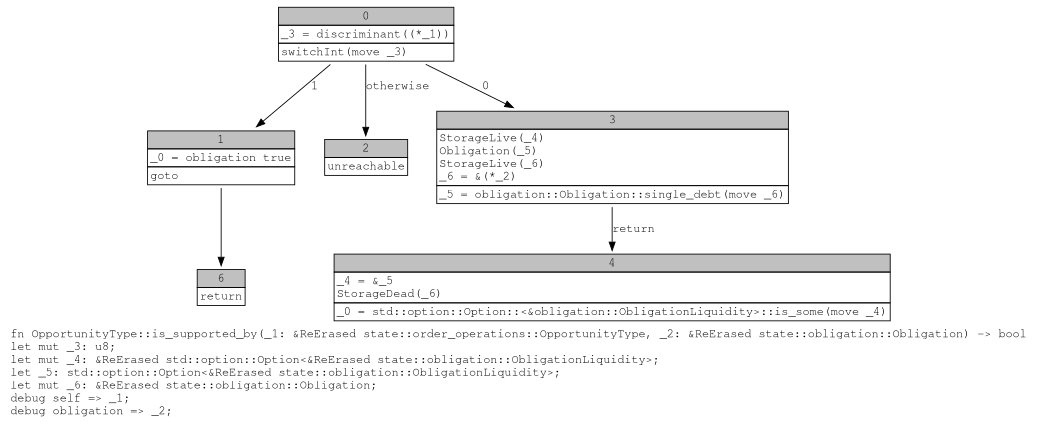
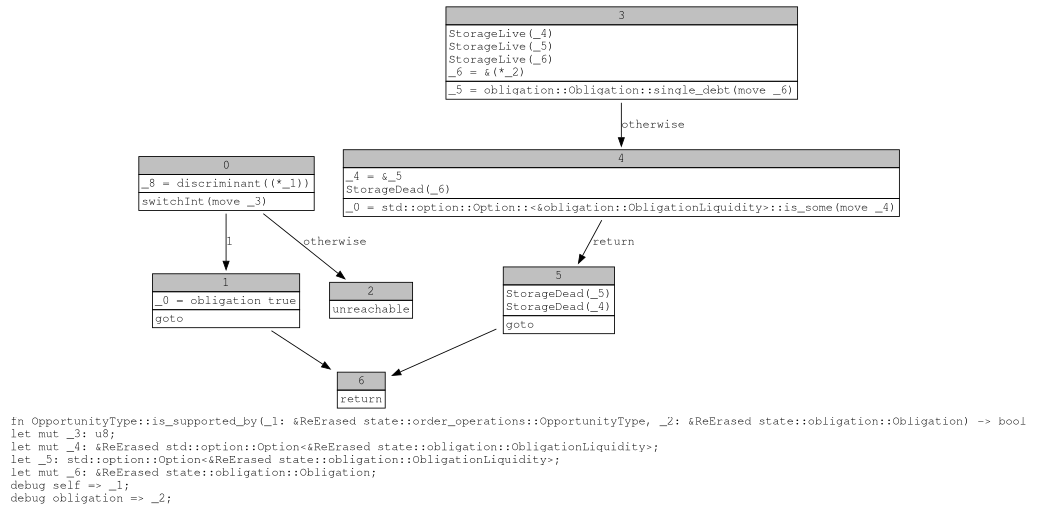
(366, 34) -> (227, 183)
(466, 84) -> none
(489, 151) -> (502, 46)
(634, 229) -> (653, 124)
none -> (559, 300)
